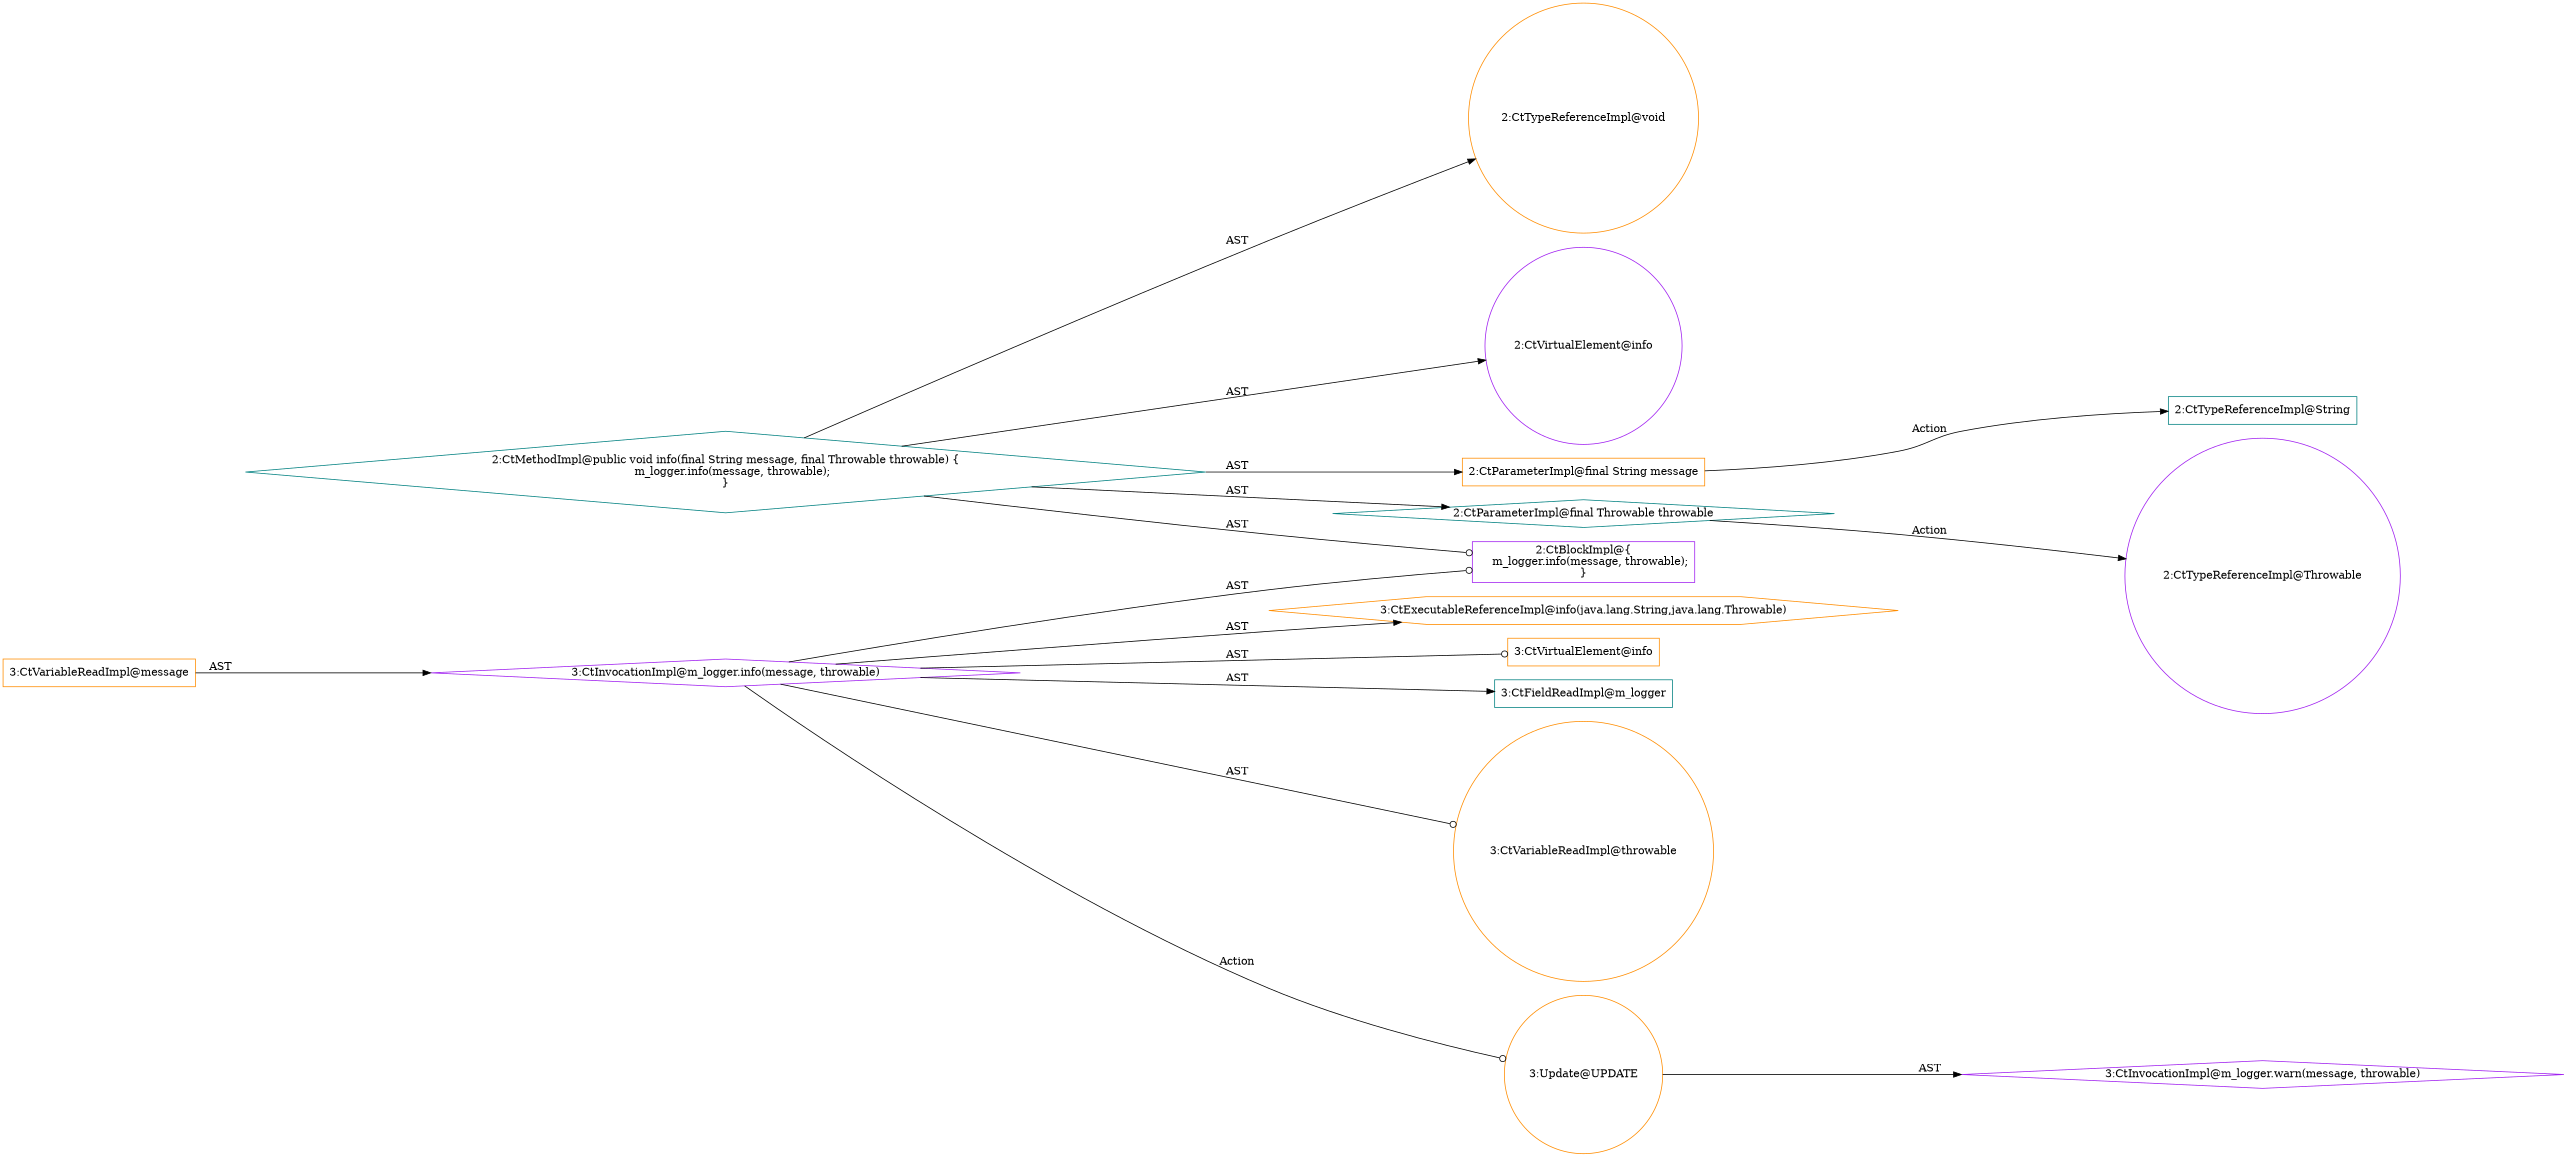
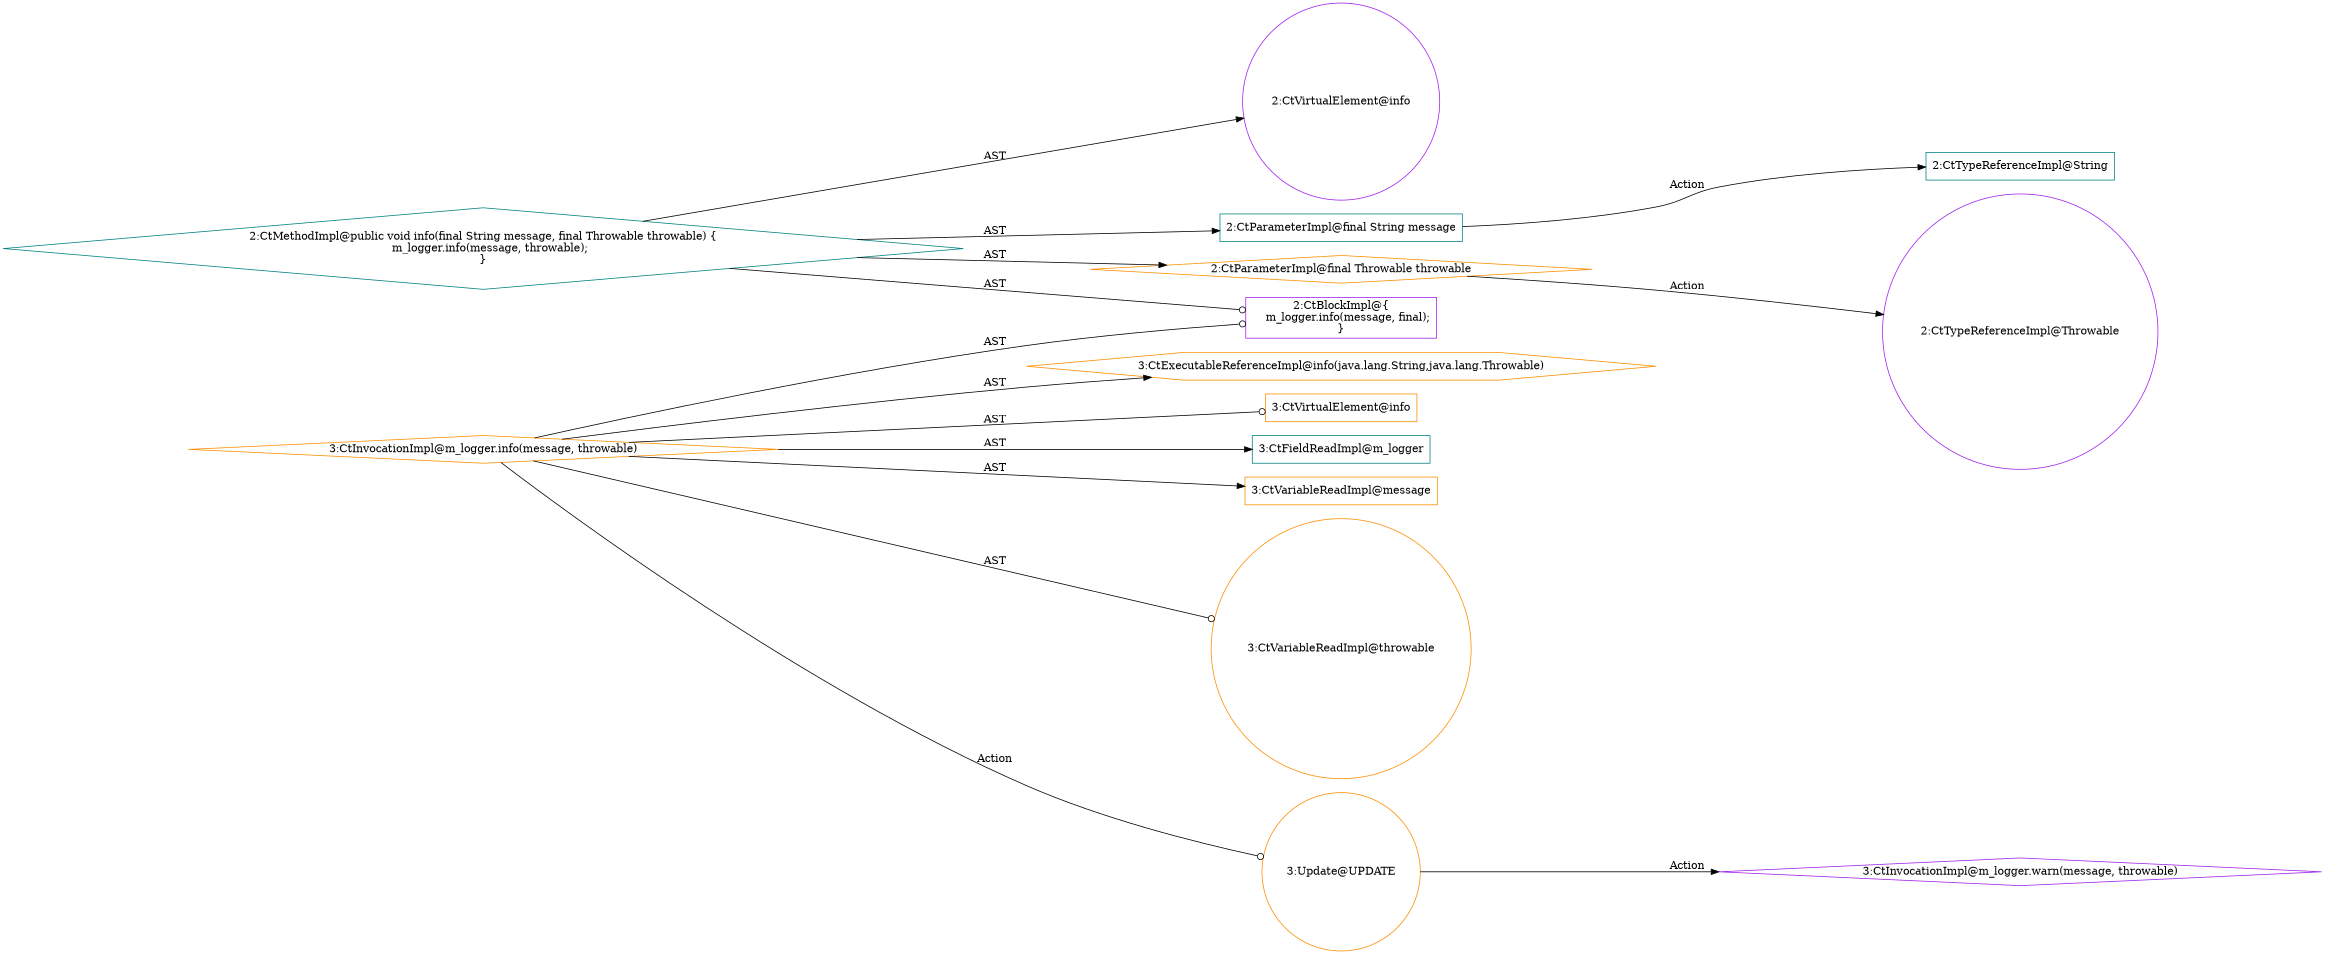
(1584, 118) -> none
(1584, 472) -> (1341, 228)
(1584, 514) -> (1341, 269)
(1584, 562) -> (1341, 318)
(309, 673) -> (933, 471)
(726, 673) -> (483, 449)
(1930, 1069) -> (1687, 866)
